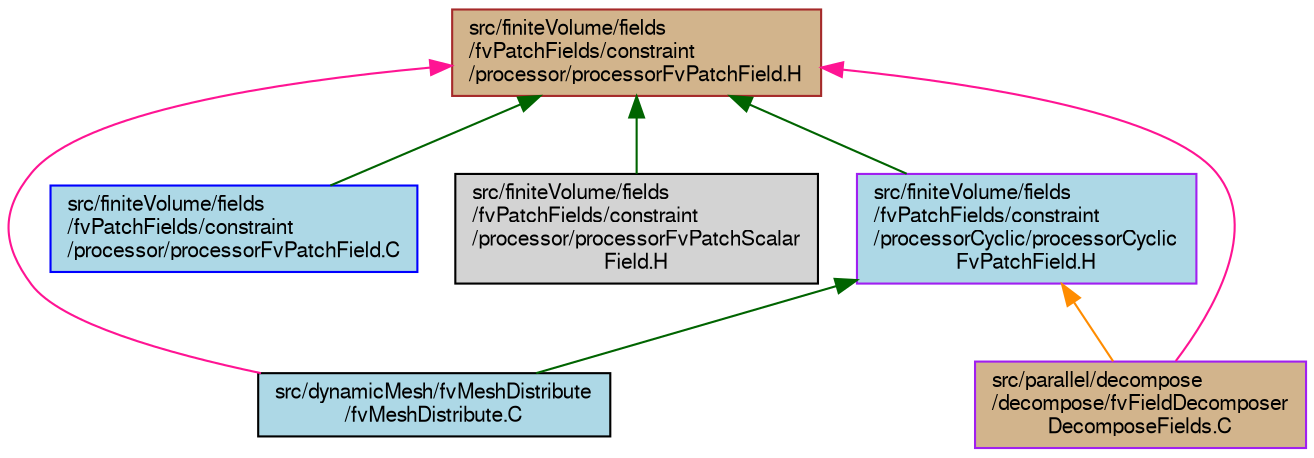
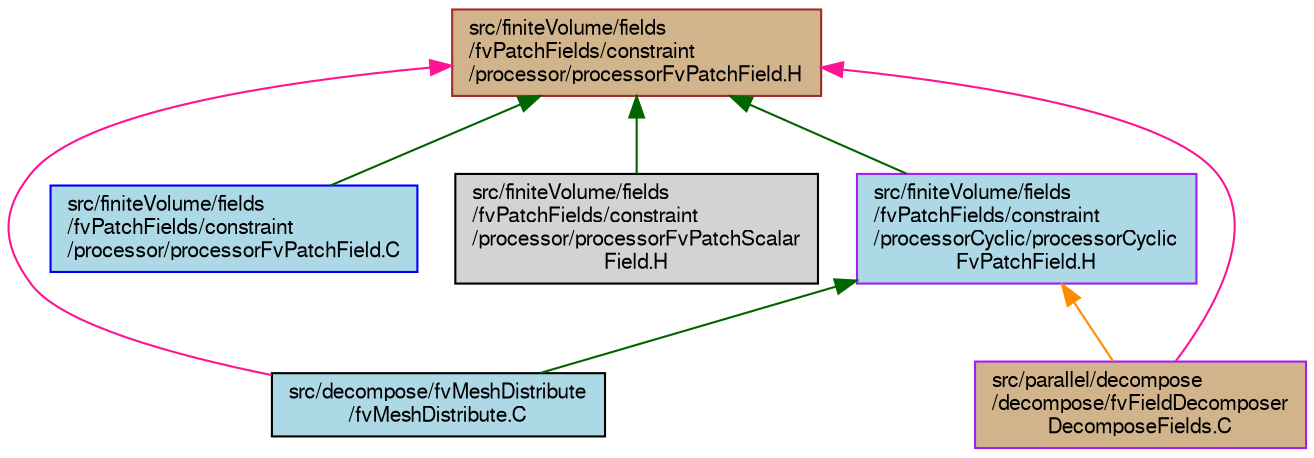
(434, 405) -> (438, 405)
